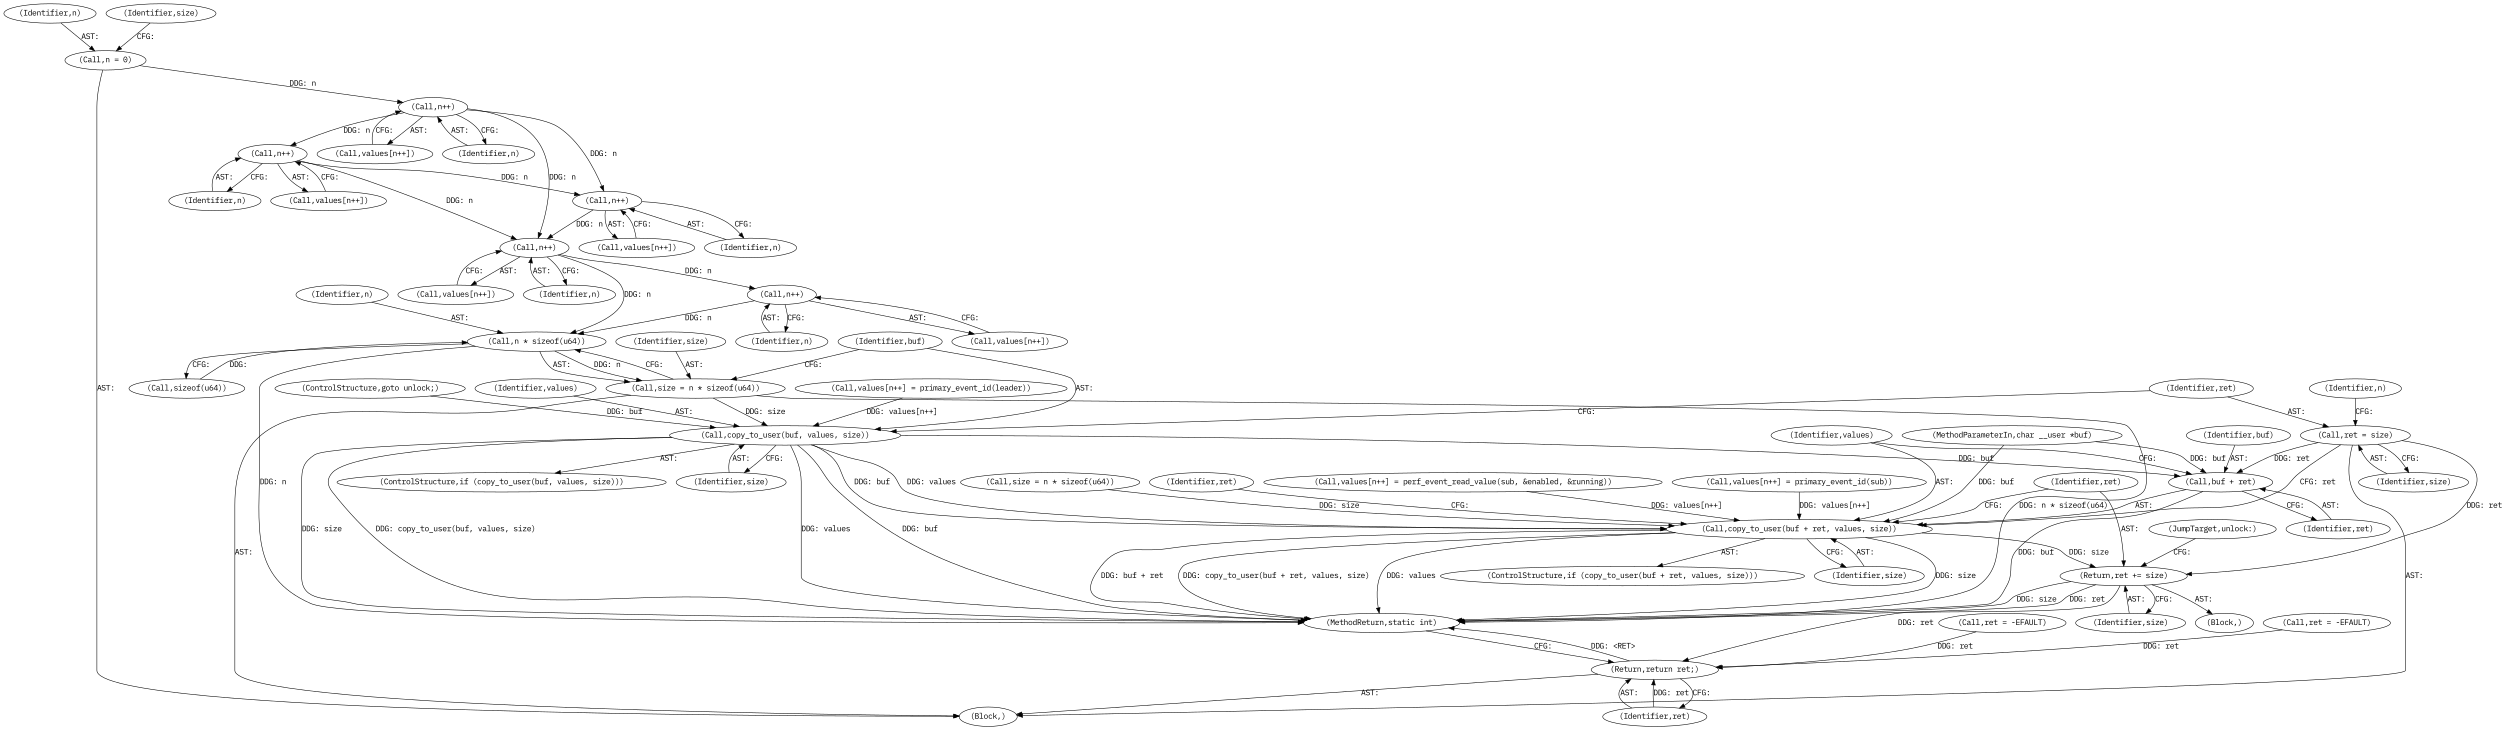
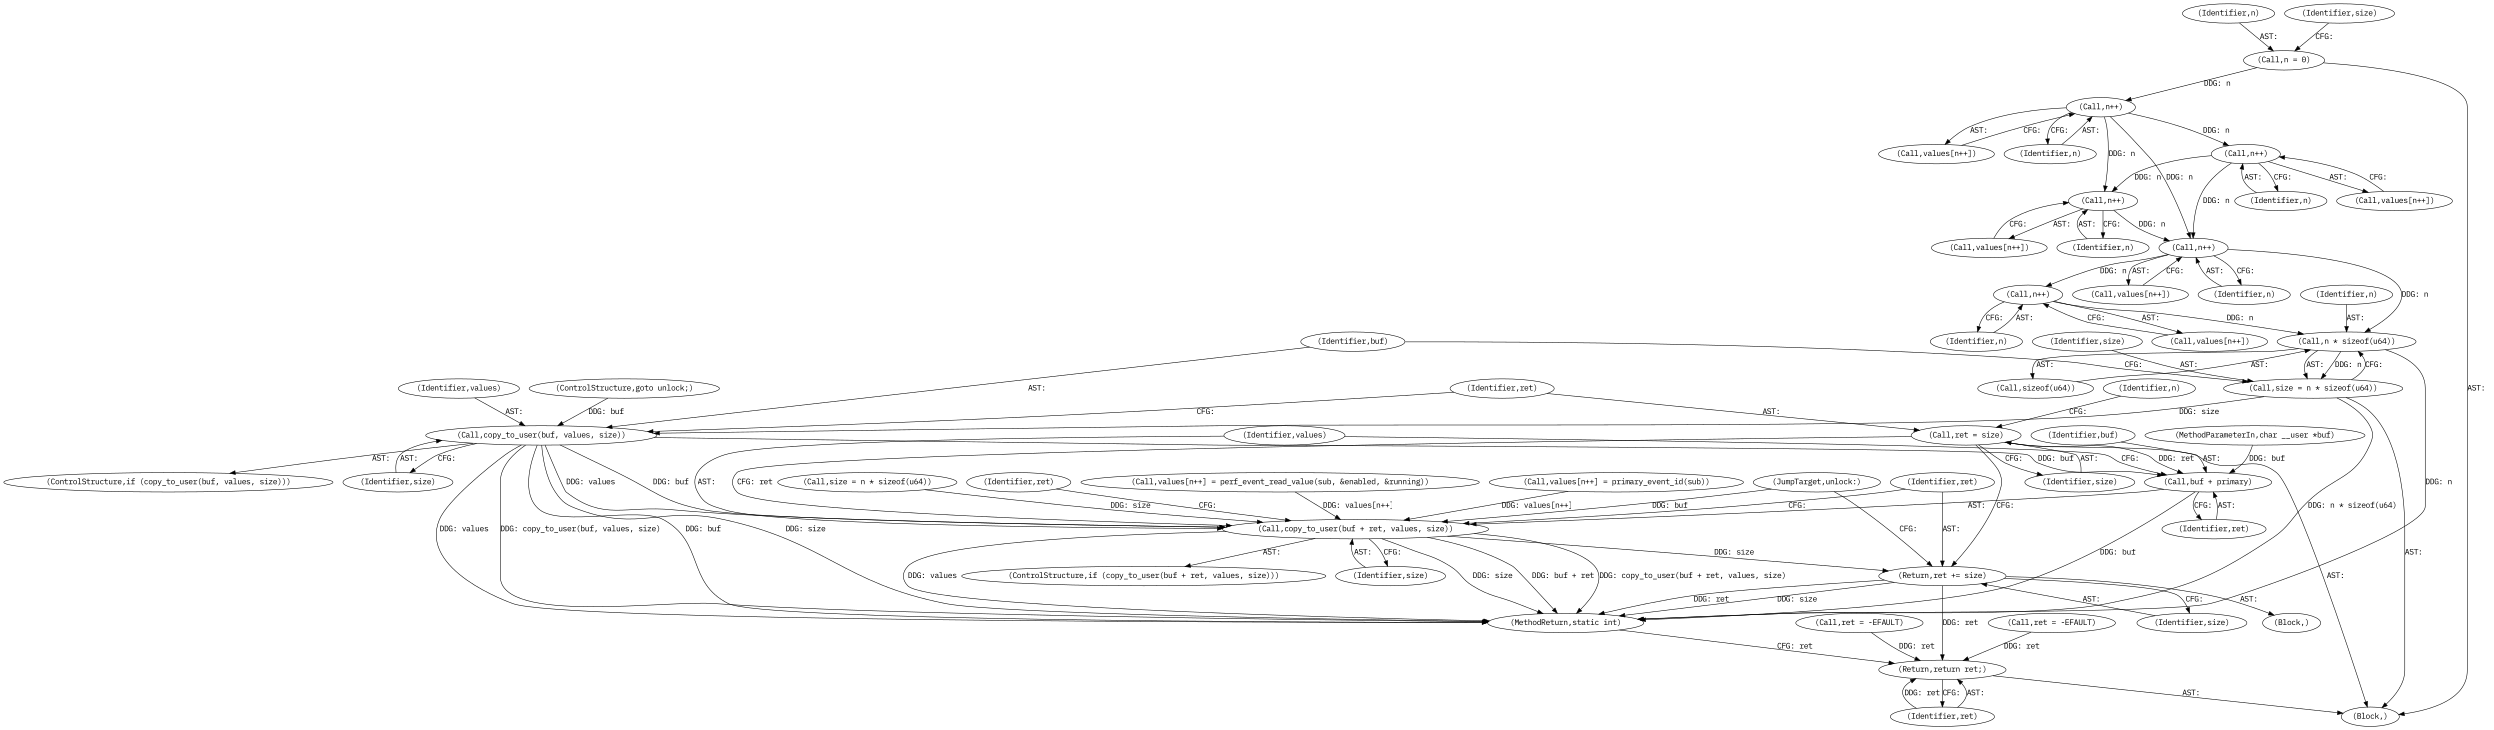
(204, 365) -> (2048, 365)
(241, 365) -> (2262, 365)
(931, 389) -> none
(2221, 482) -> (2208, 482)
(1955, 496) -> (1610, 507)
(2484, 506) -> (2008, 506)
(1543, 639) -> none
(1545, 646) -> (1795, 646)
